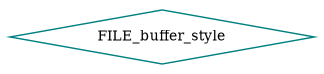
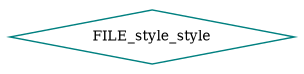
(162, 37) -> (152, 37)
